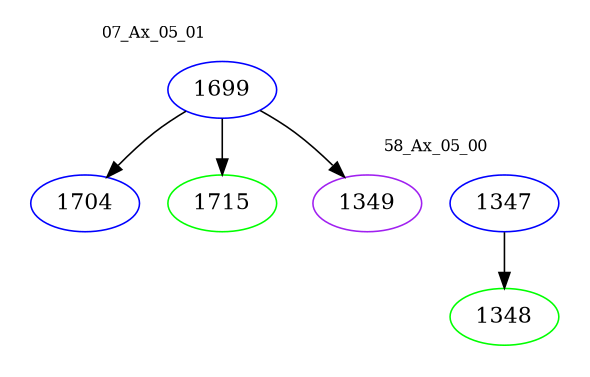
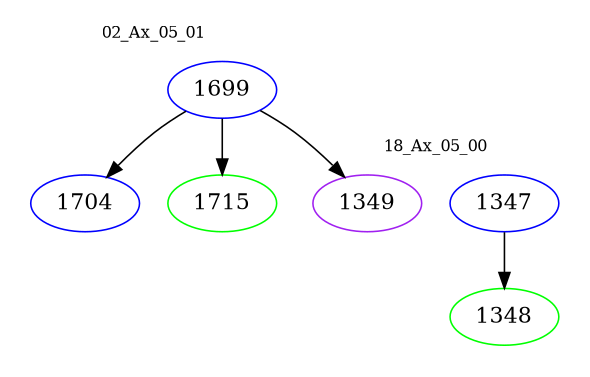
(154, 34) -> (154, 34)
(436, 147) -> (436, 147)
